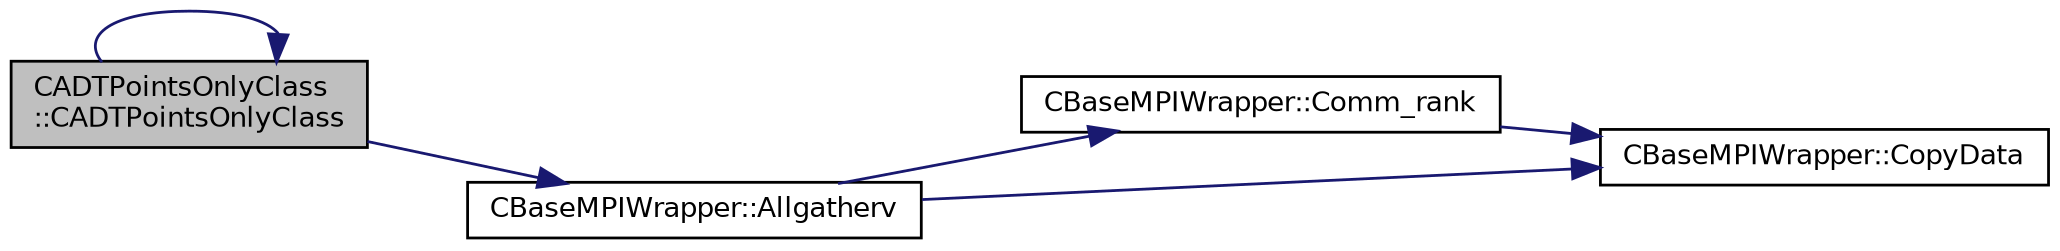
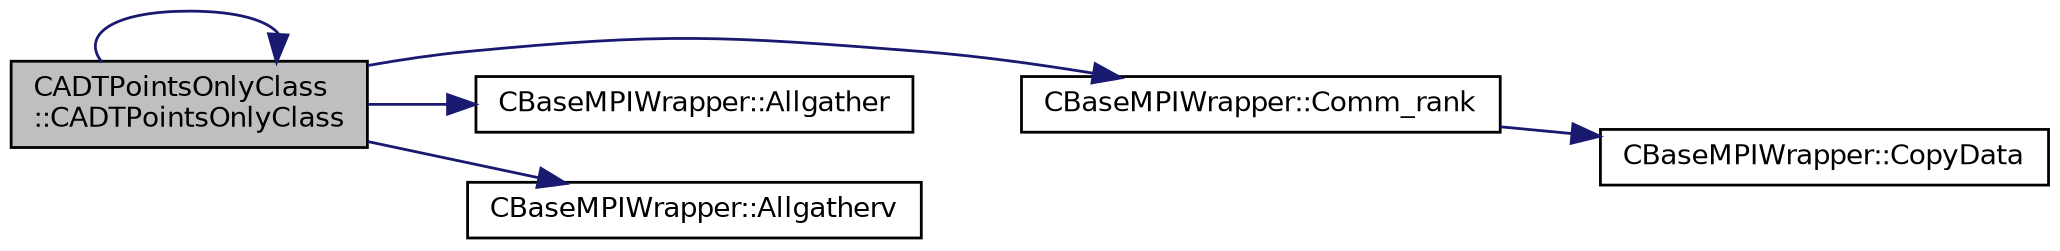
none -> (694, 104)
(964, 160) -> (731, 39)
(1247, 184) -> none
